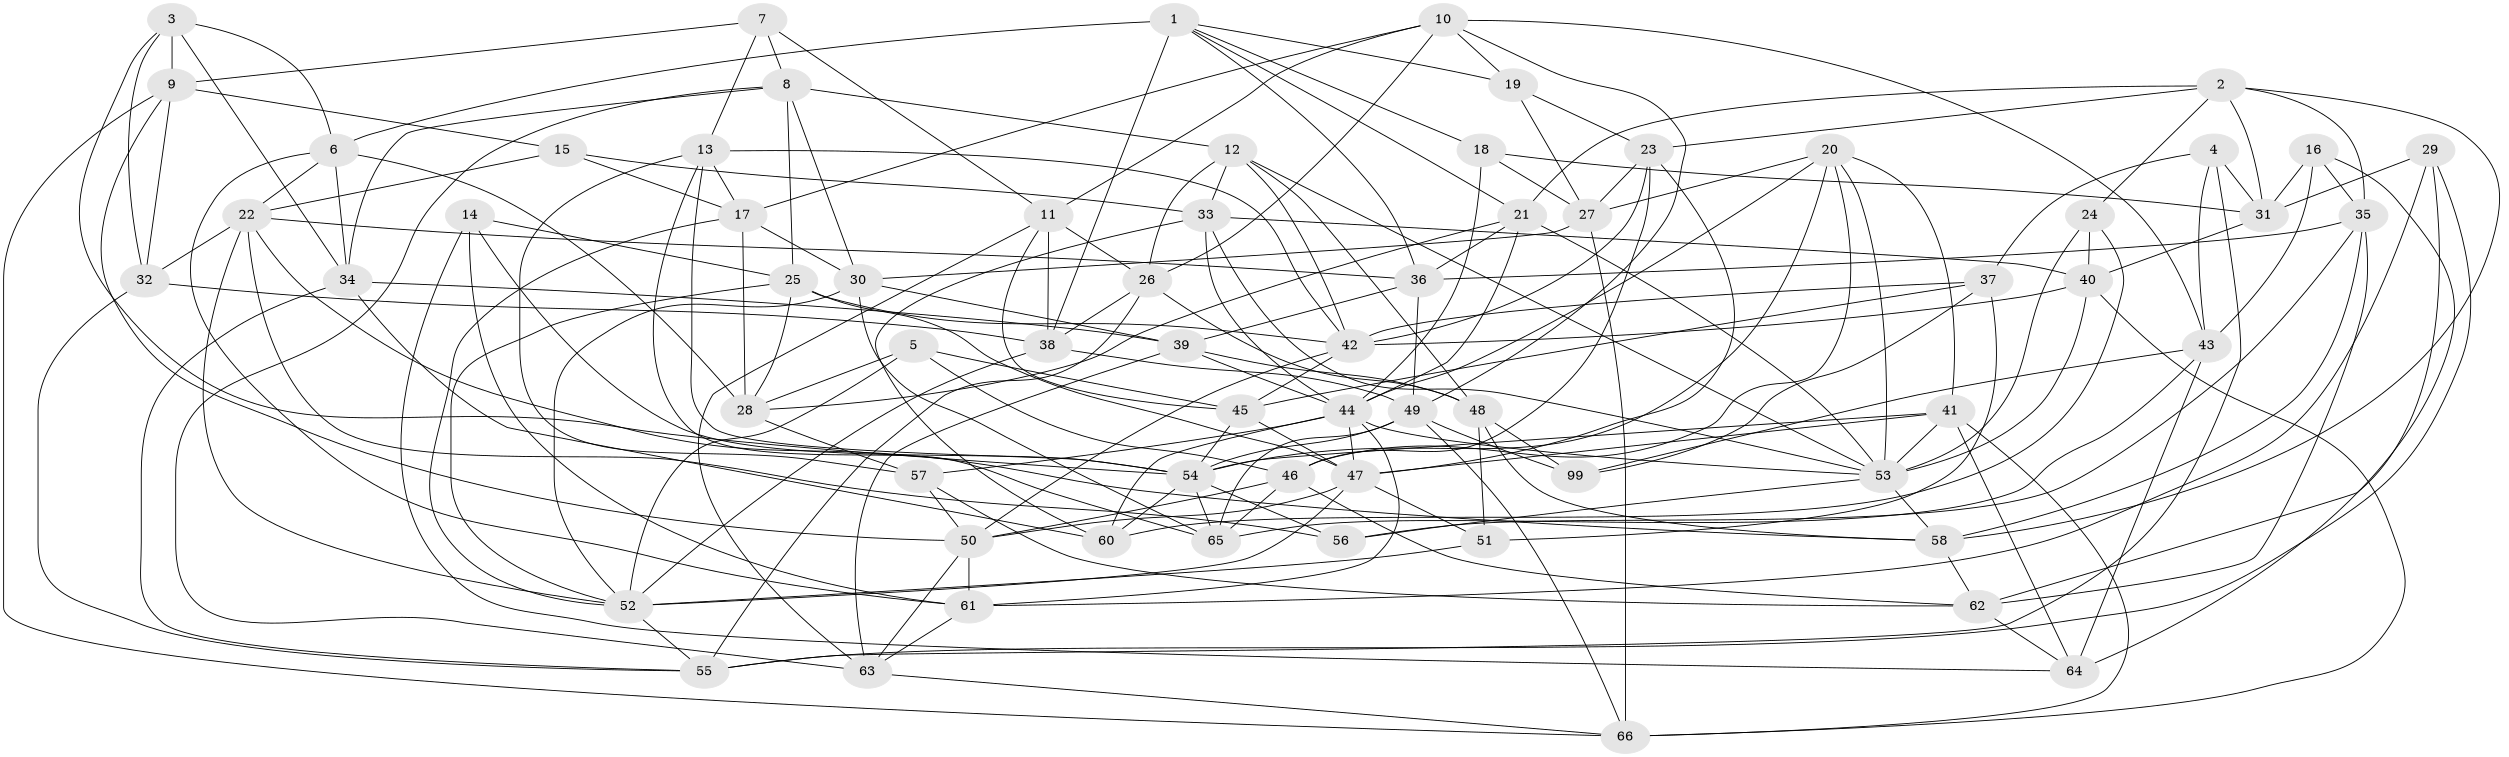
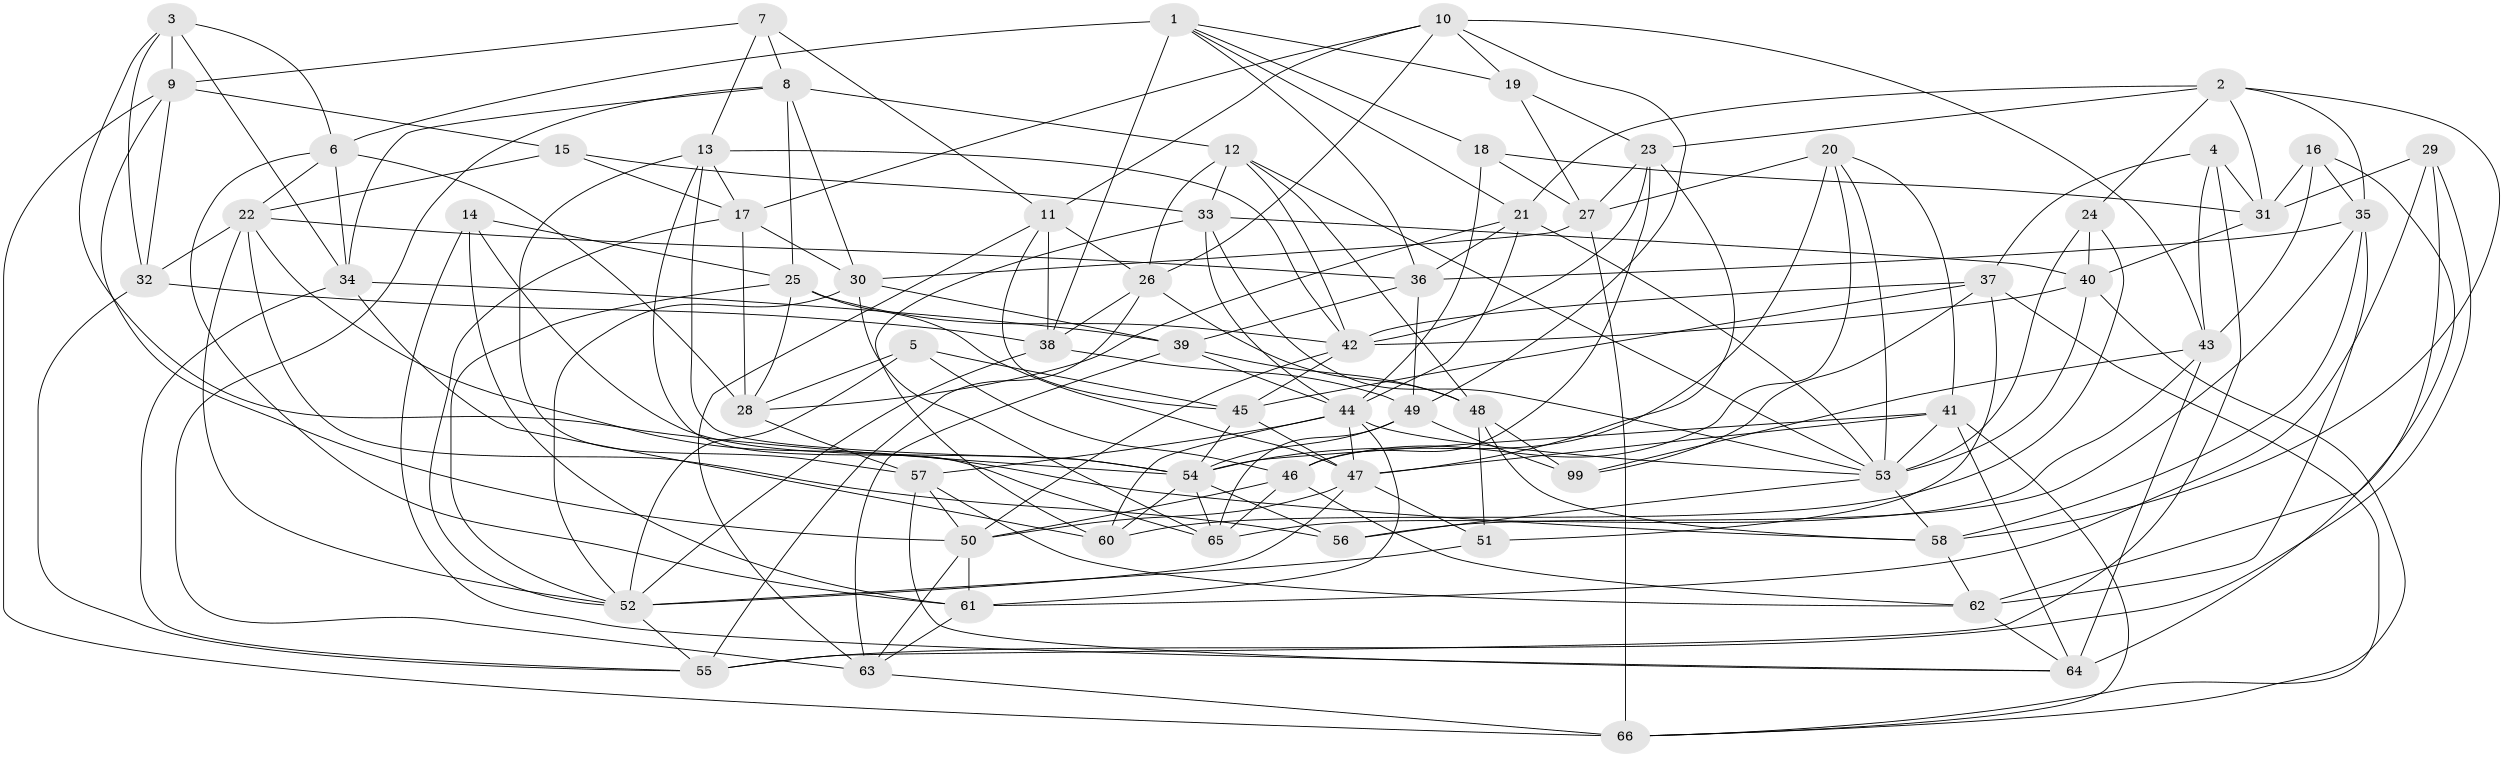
(1553, 321) -> none
(1541, 561) -> (2329, 678)
none -> (1423, 660)
